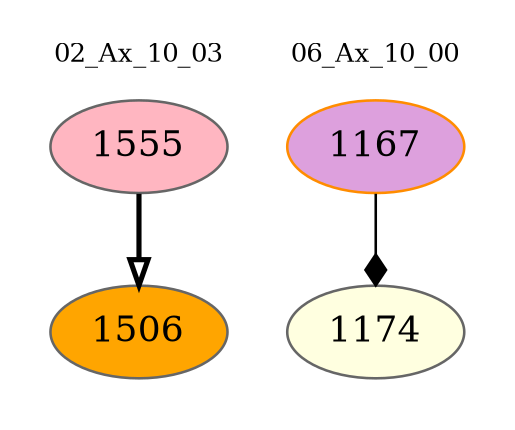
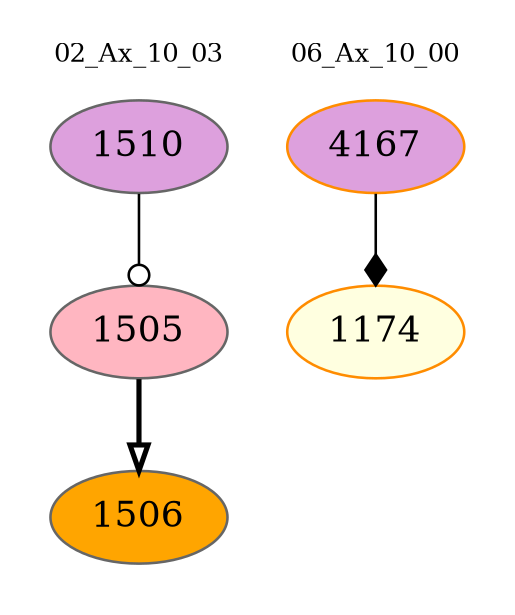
none -> (139, 147)
(139, 147) -> (139, 332)
(376, 147) -> (376, 147)
(376, 332) -> (376, 332)
